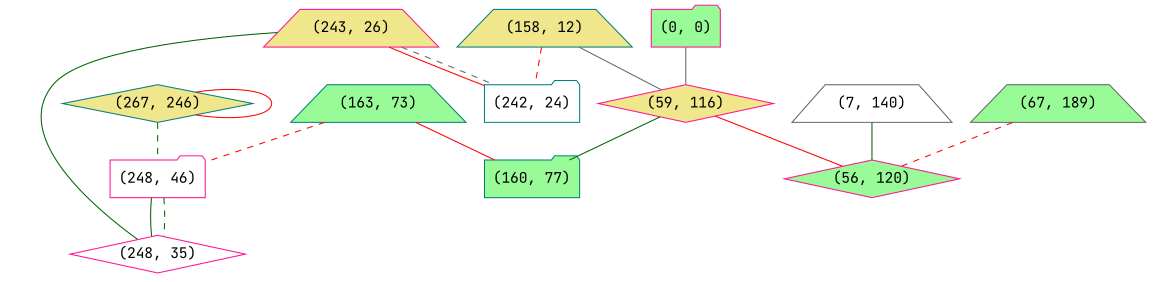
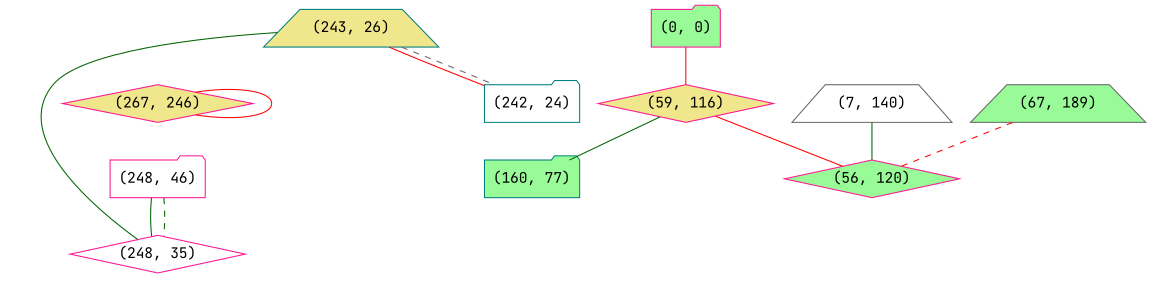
(351, 28) -> (351, 28)
(545, 28) -> none
(686, 66) -> (686, 66)
(158, 104) -> (158, 104)
(378, 104) -> none
(158, 141) -> none
